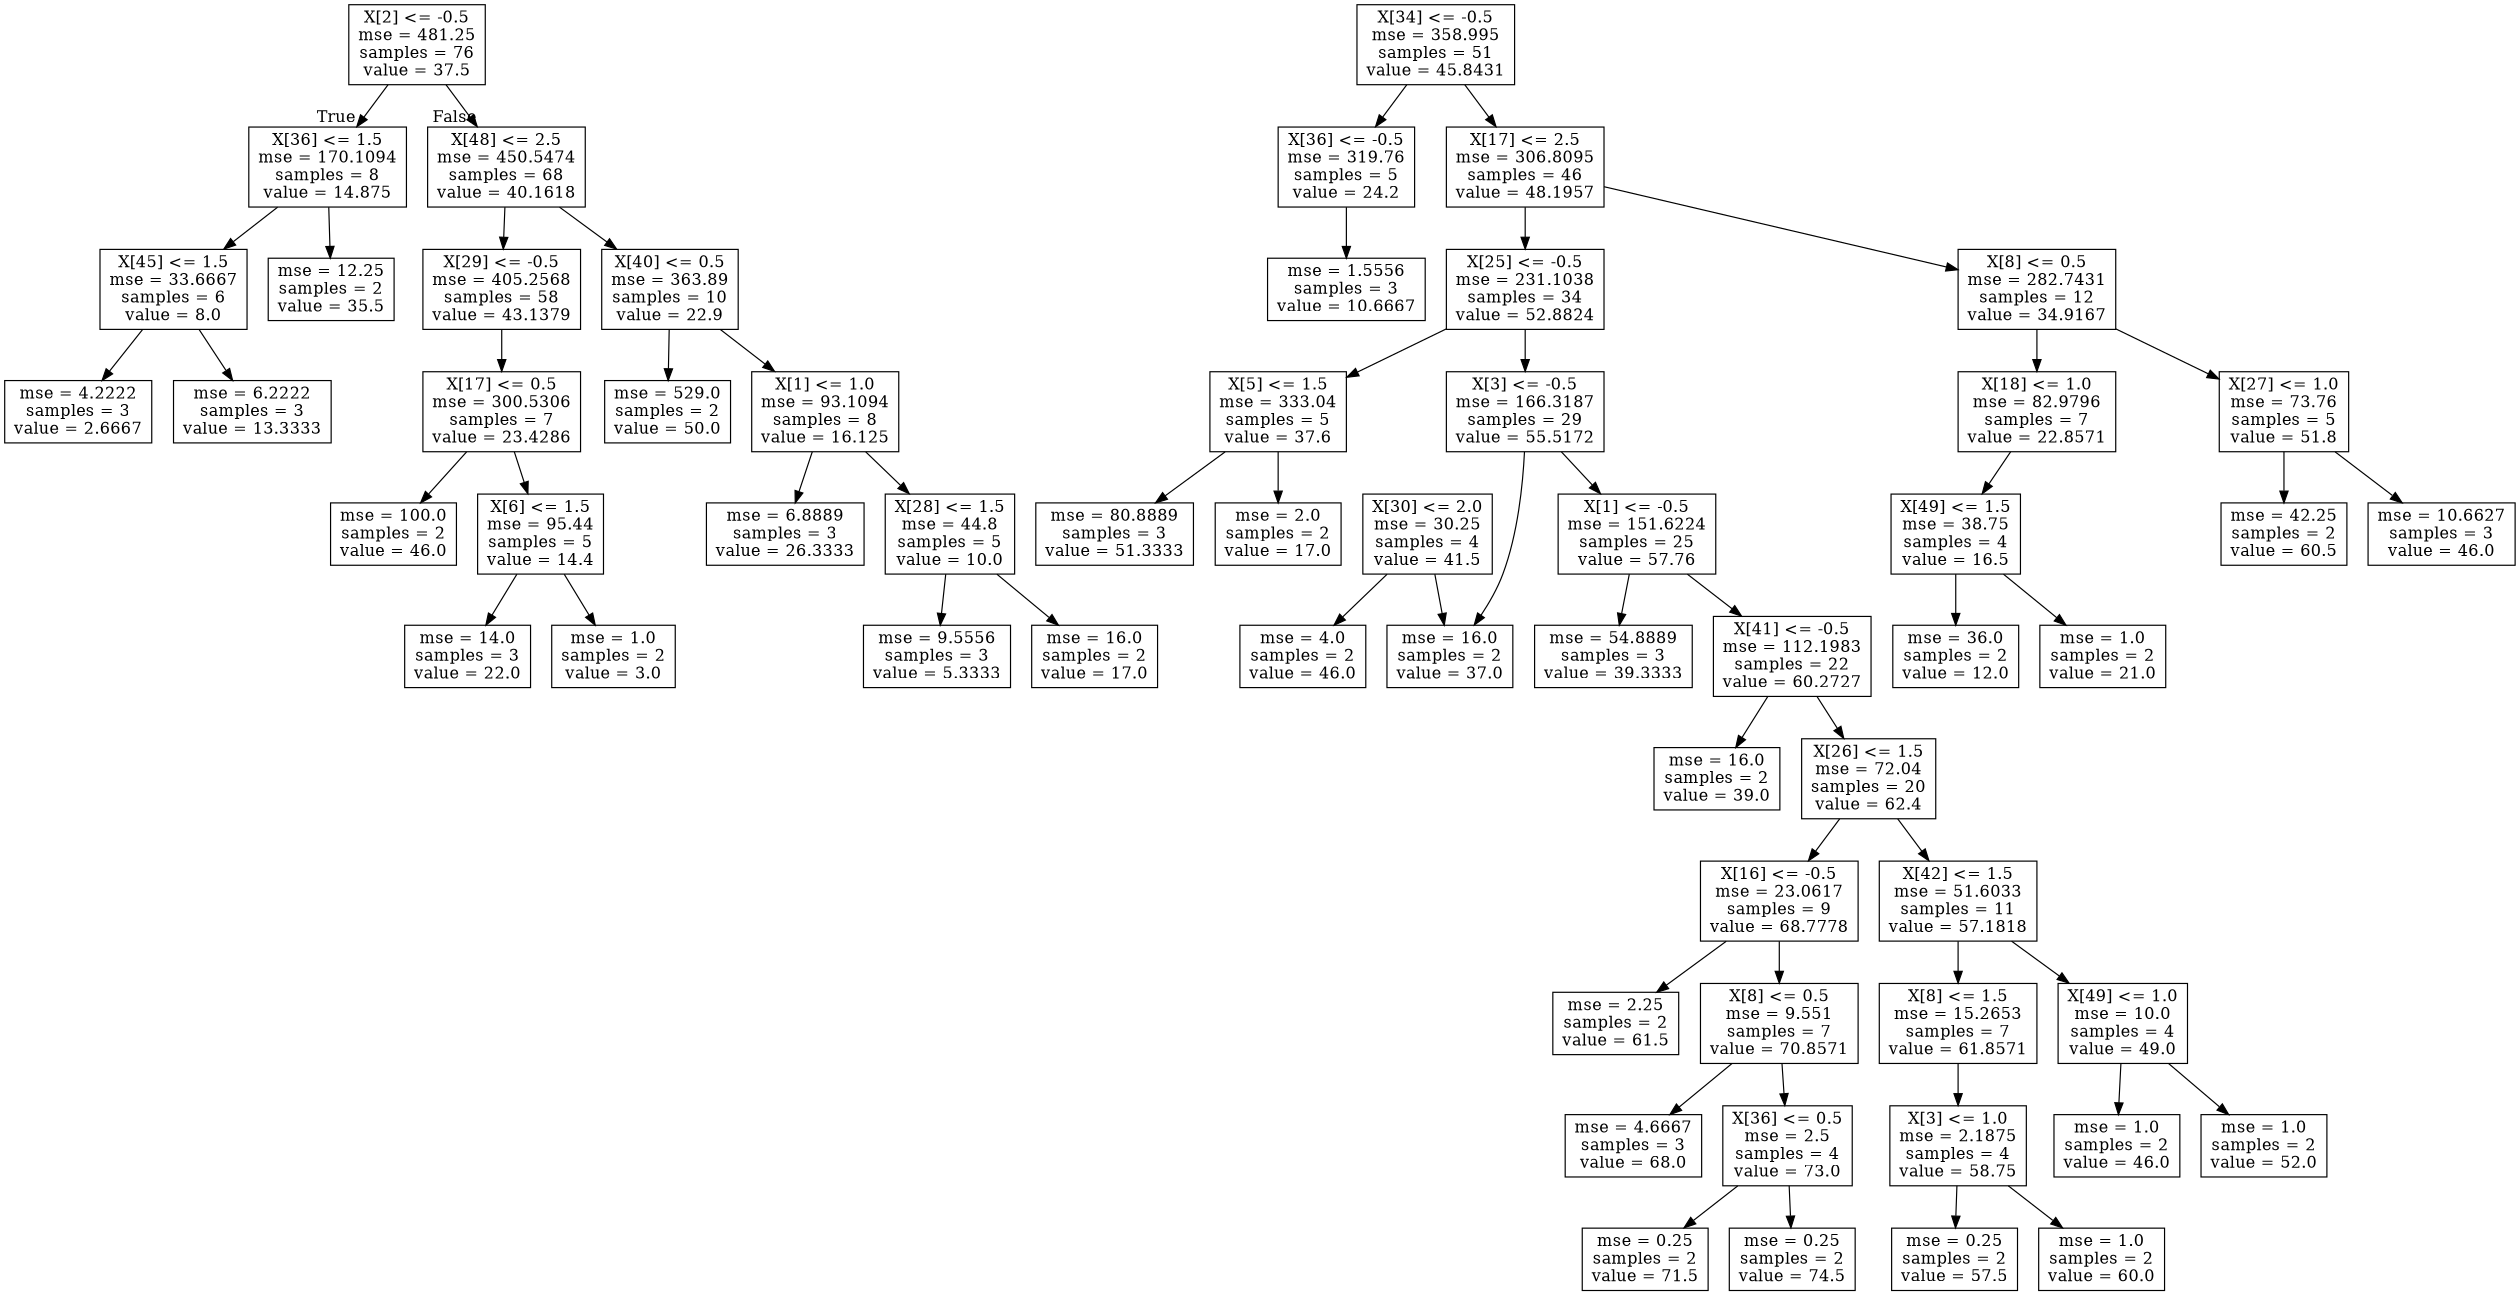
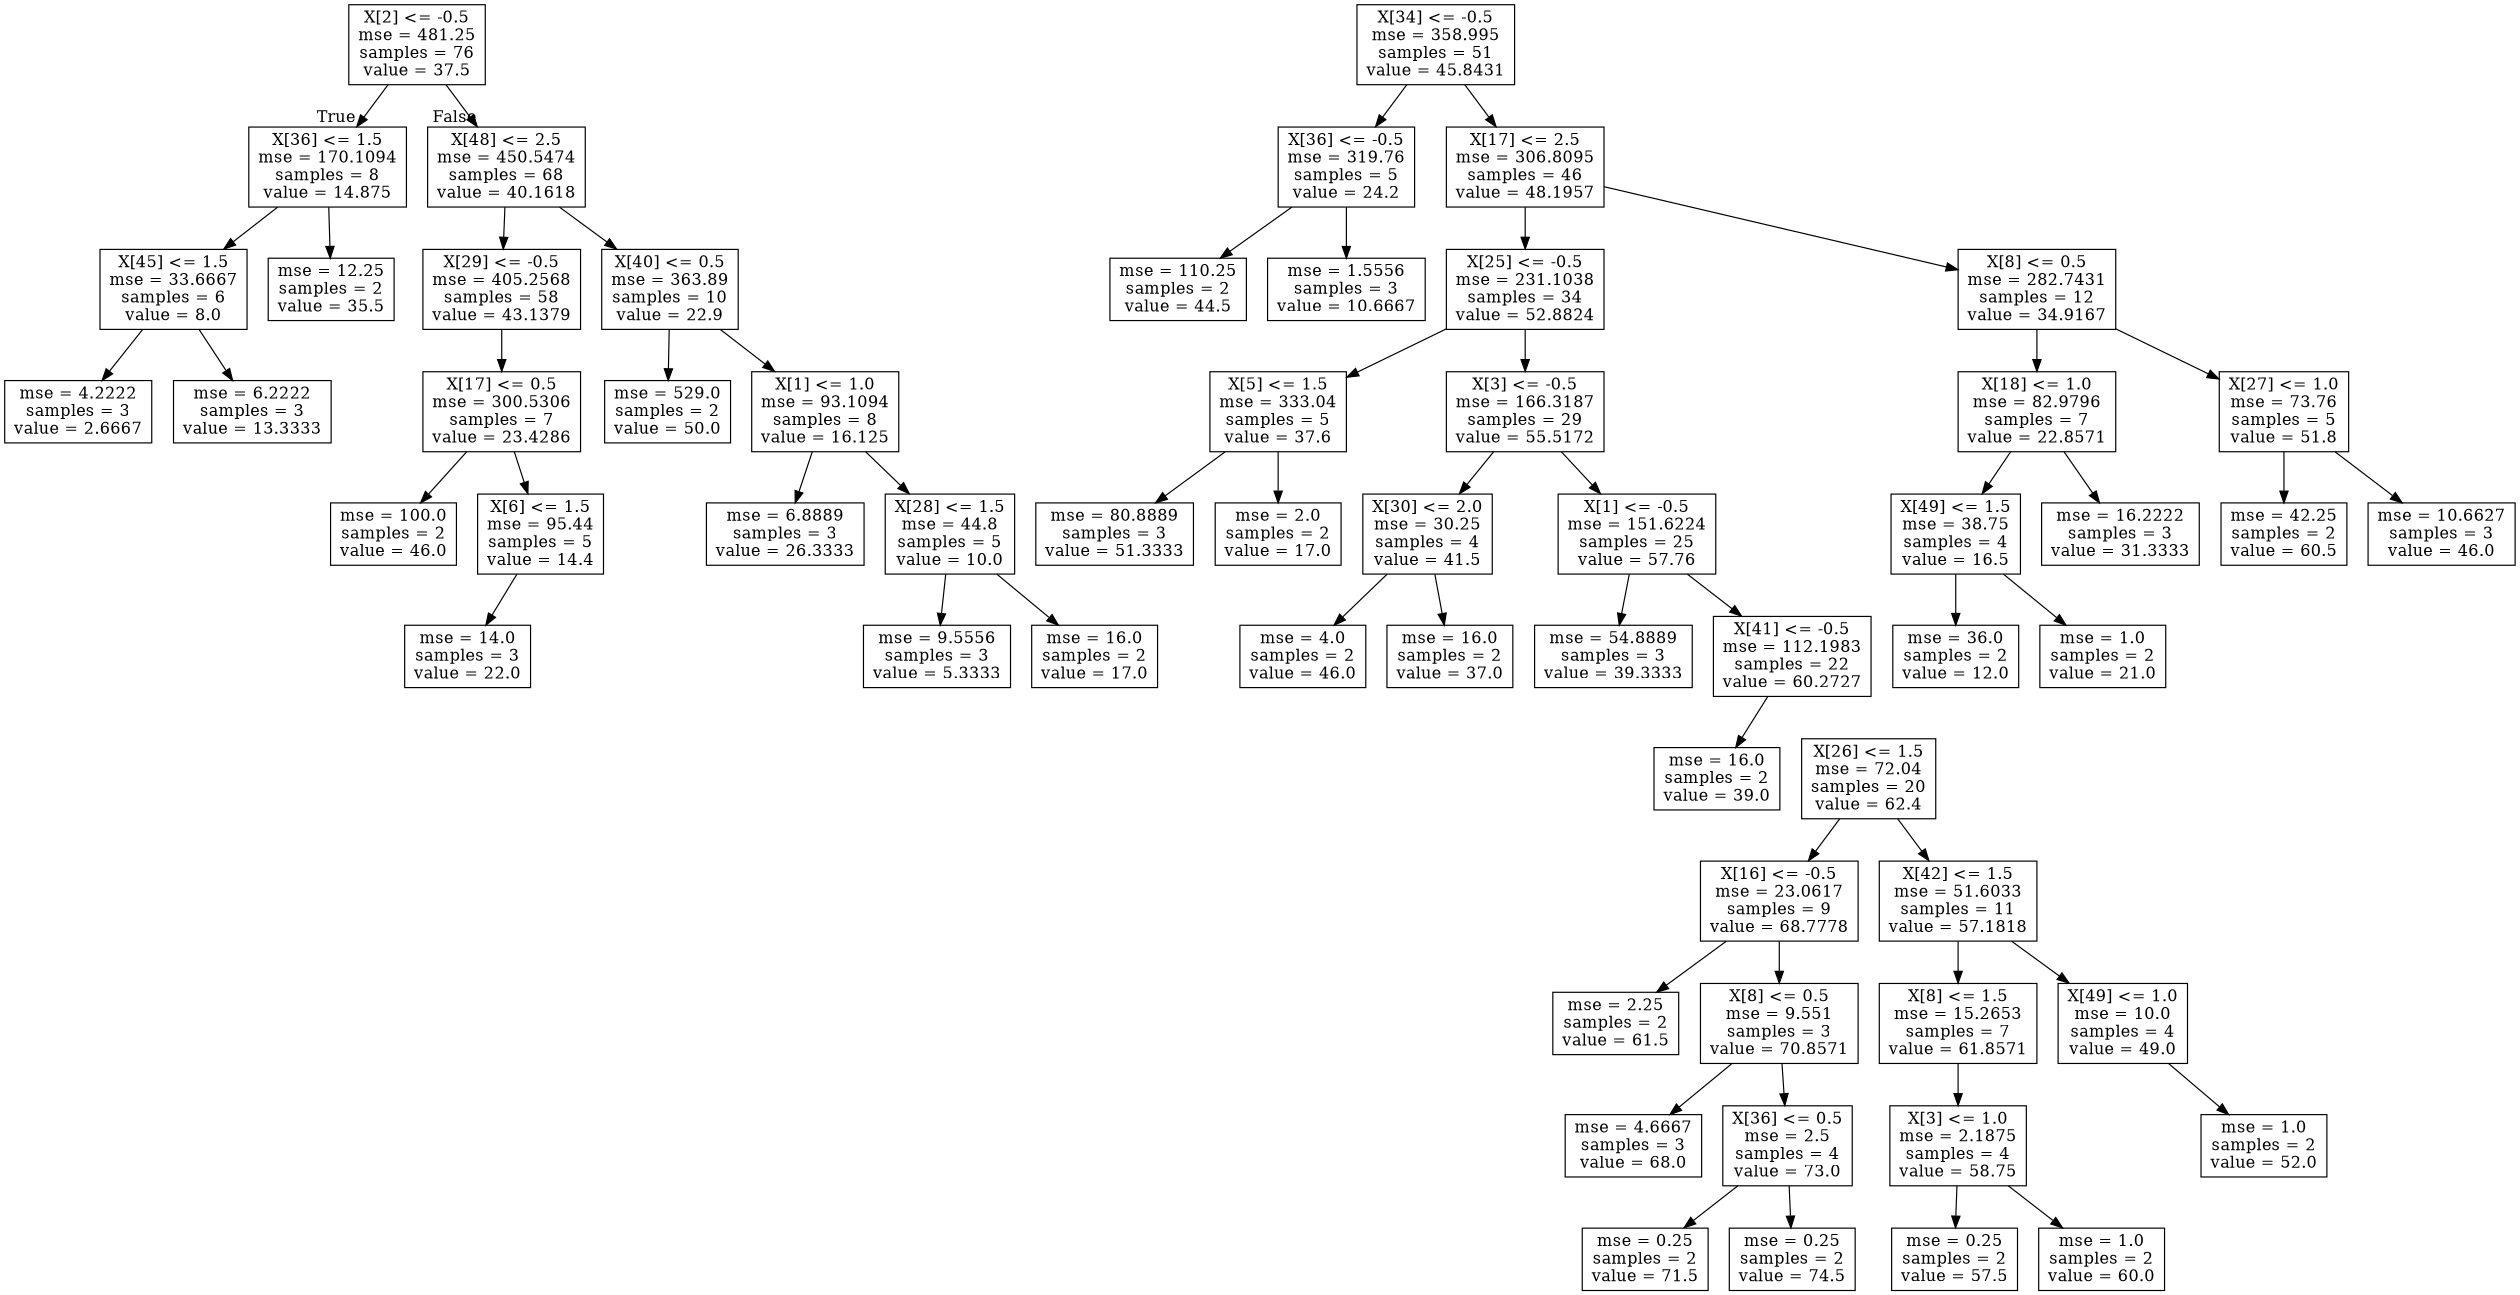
none -> (1178, 289)
none -> (2120, 534)
(1514, 537) -> (1480, 468)
(613, 656) -> none
(1827, 713) -> none
(1779, 1023) -> (1779, 1023)
(2117, 1146) -> none
